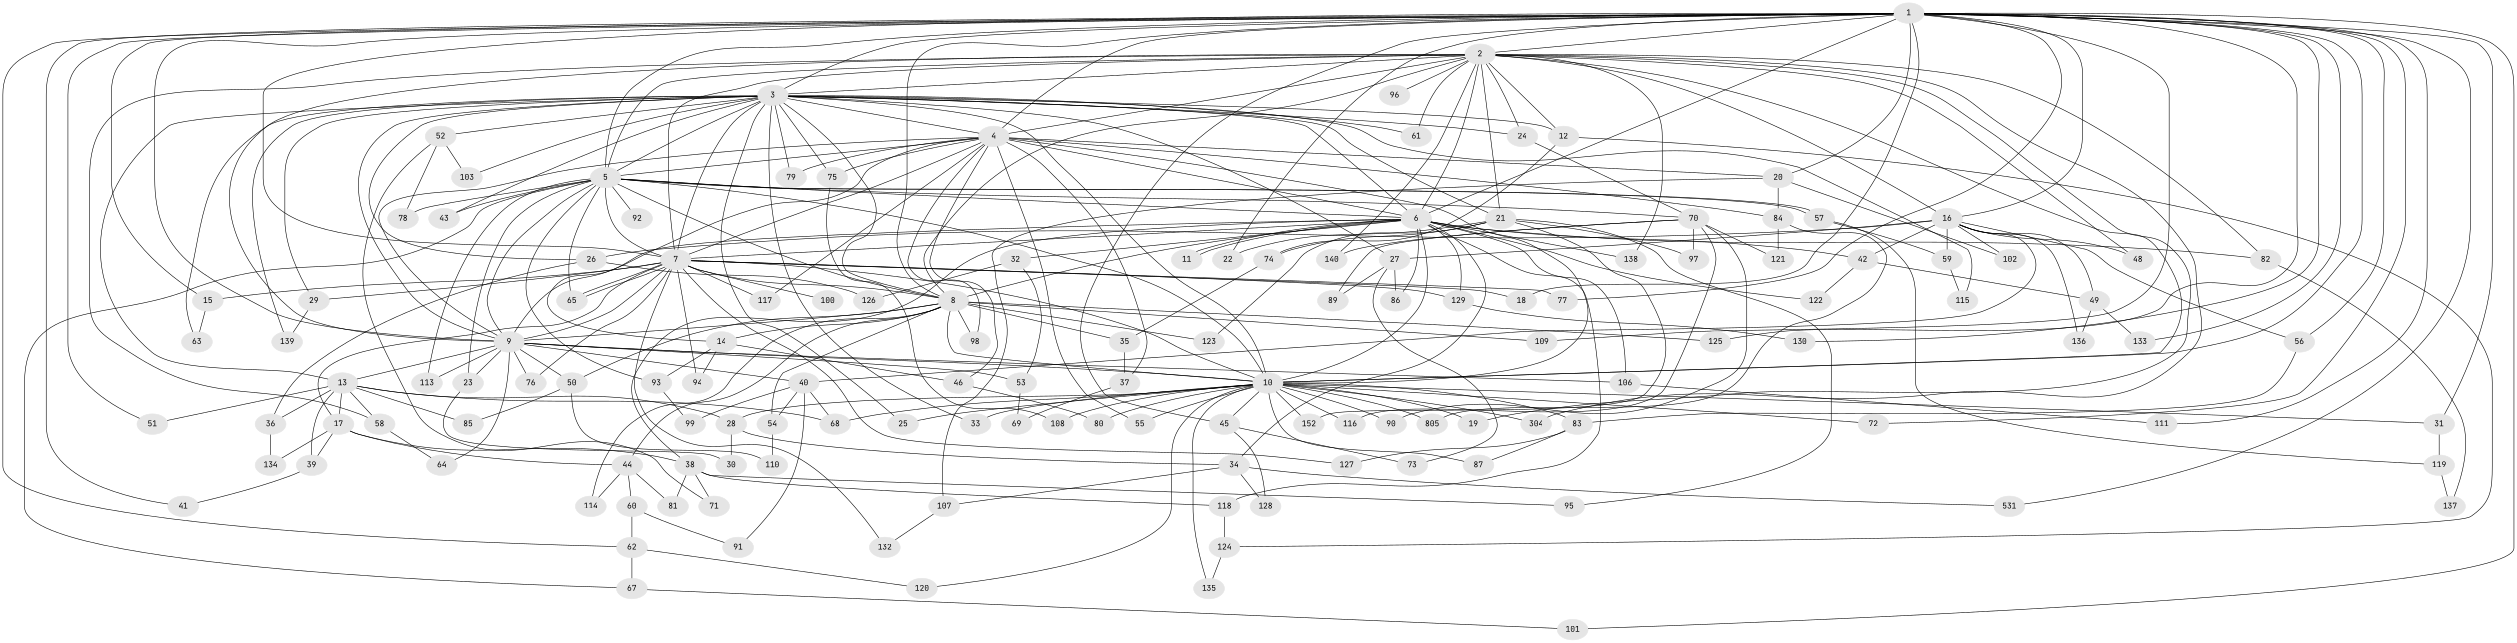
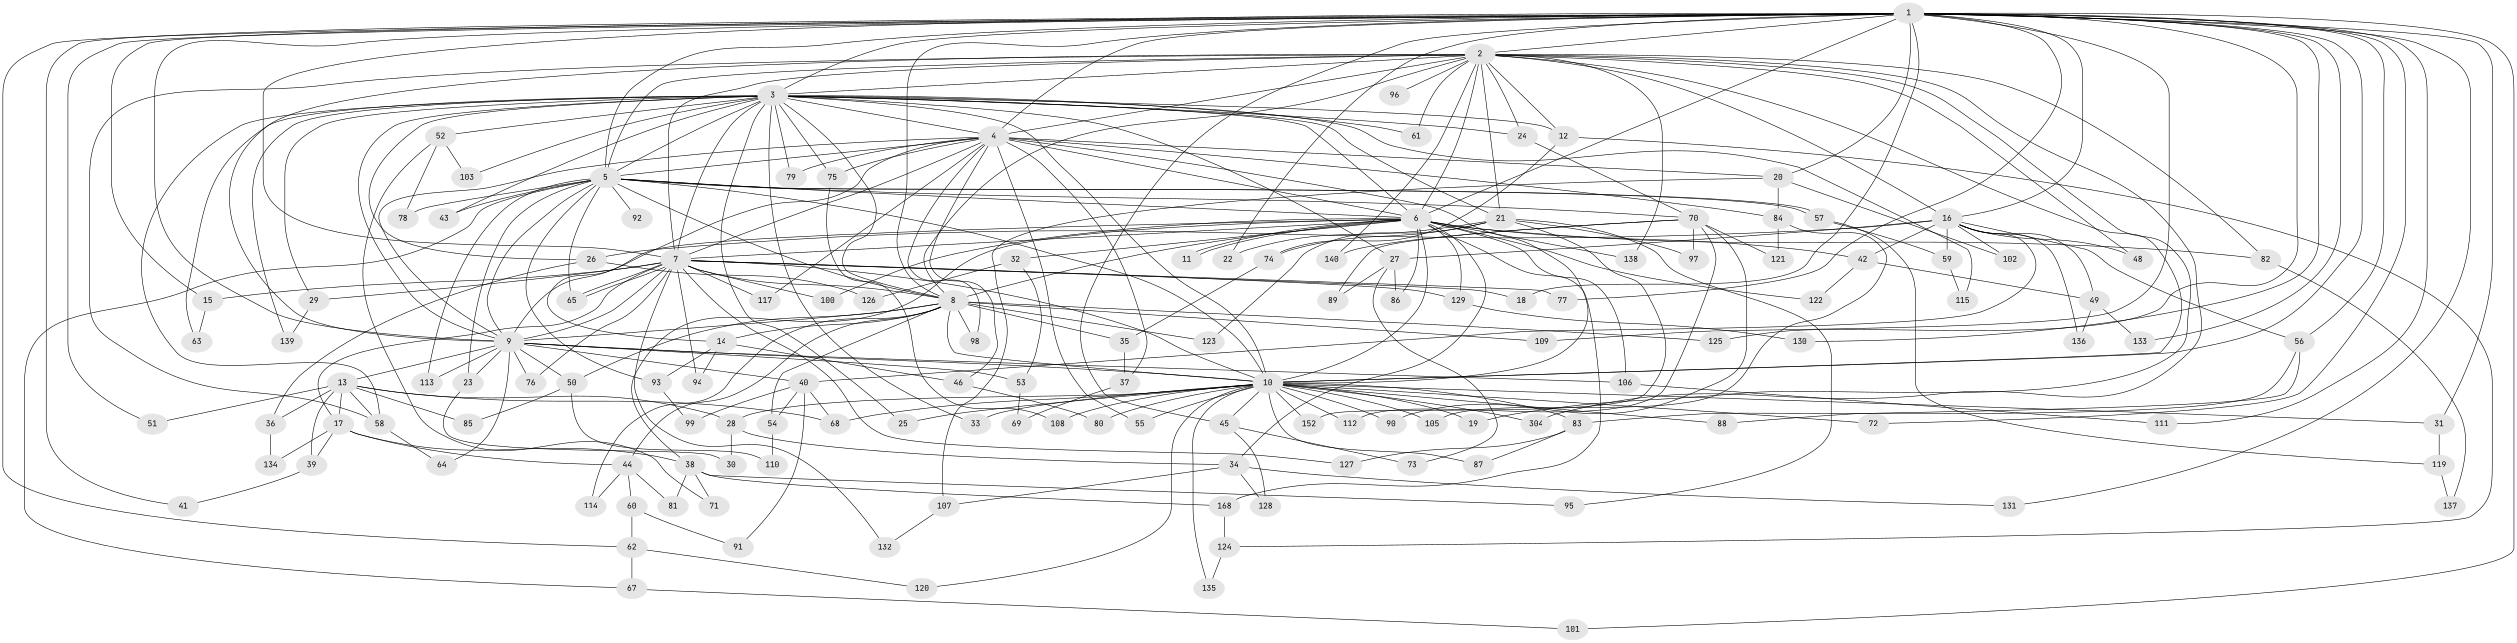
(241, 116) -> (244, 125)
(620, 233) -> none
none -> (989, 247)
(1350, 424) -> (1350, 424)
(1432, 424) -> (1432, 424)
none -> (1722, 424)
(1224, 506) -> (1224, 506)
(2009, 506) -> (2009, 506)
